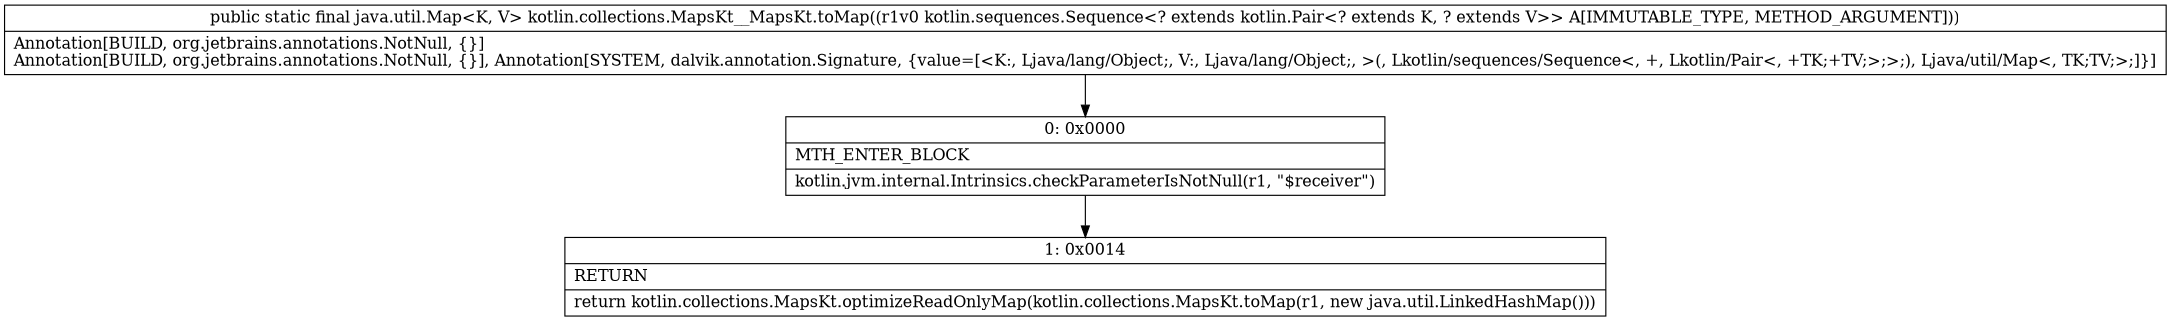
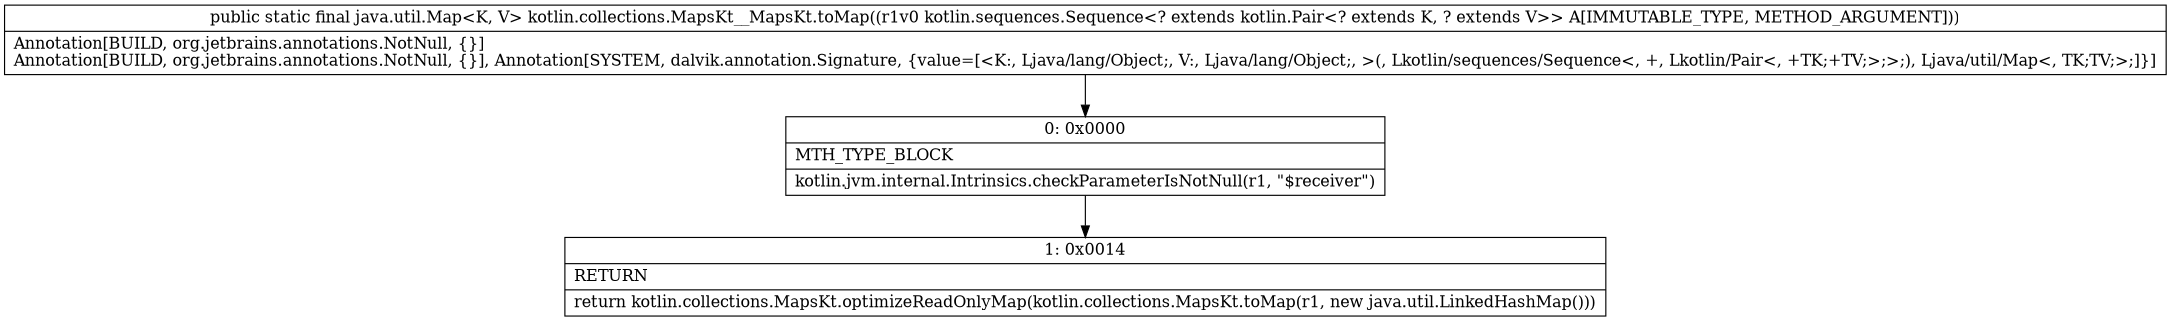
(883, 155) -> (874, 155)
